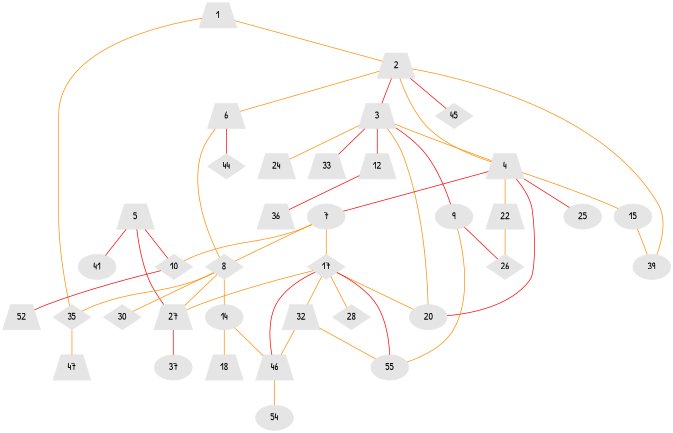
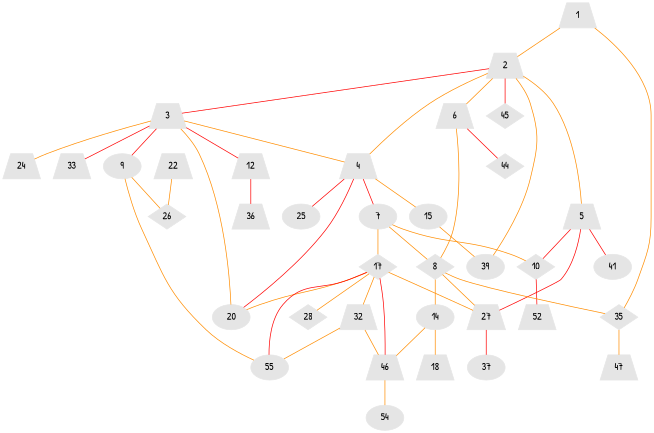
none -> (567, 132)
(505, 191) -> none
(481, 243) -> (146, 193)
(122, 317) -> none
